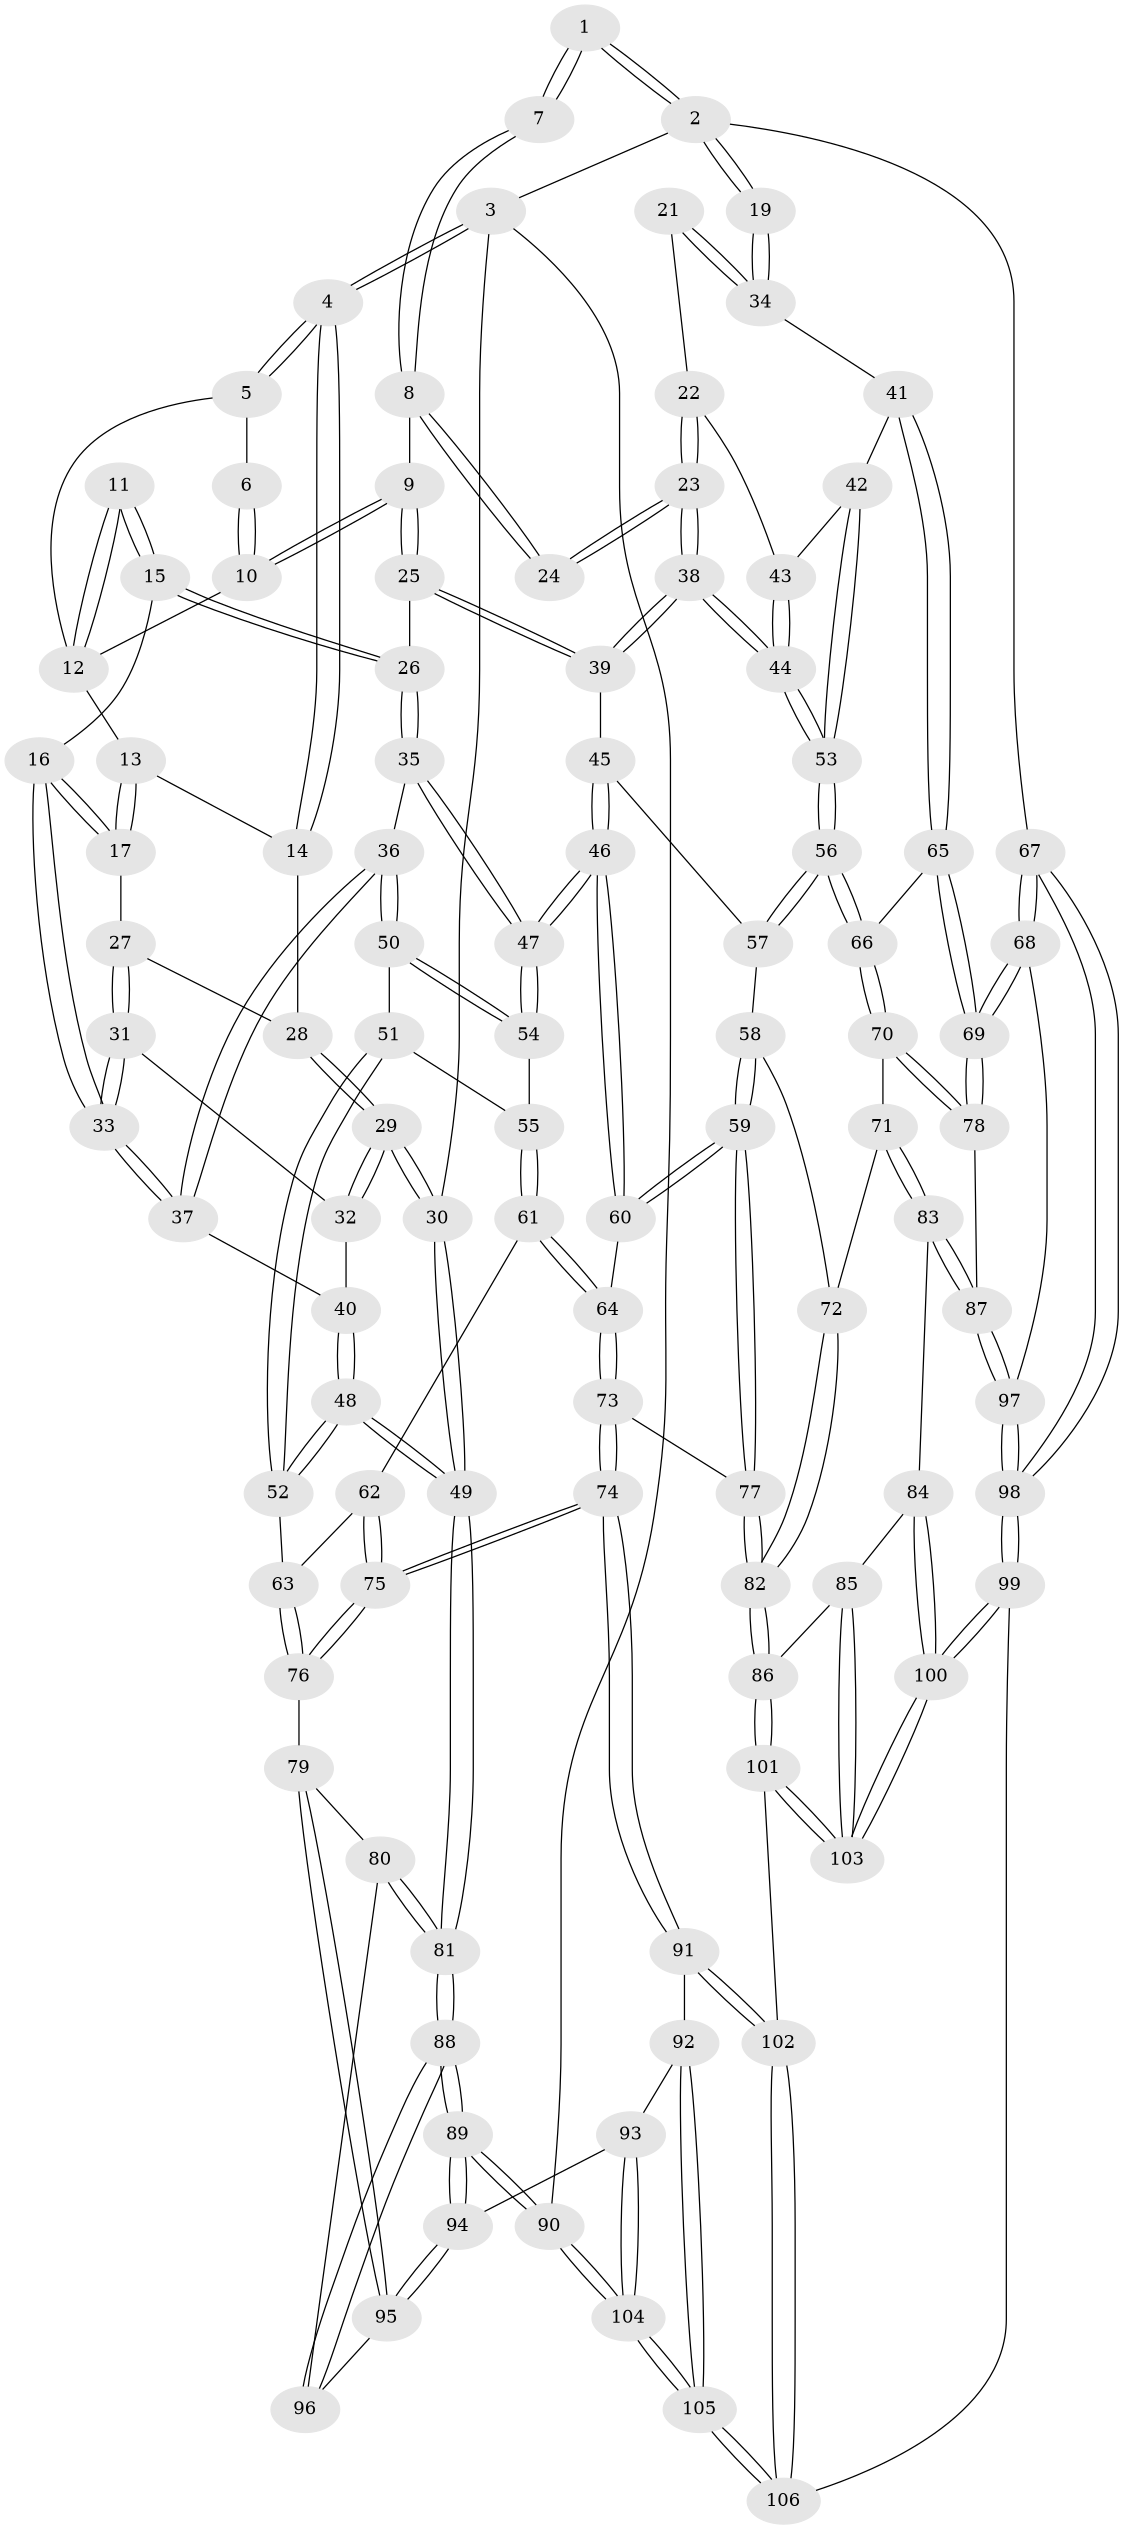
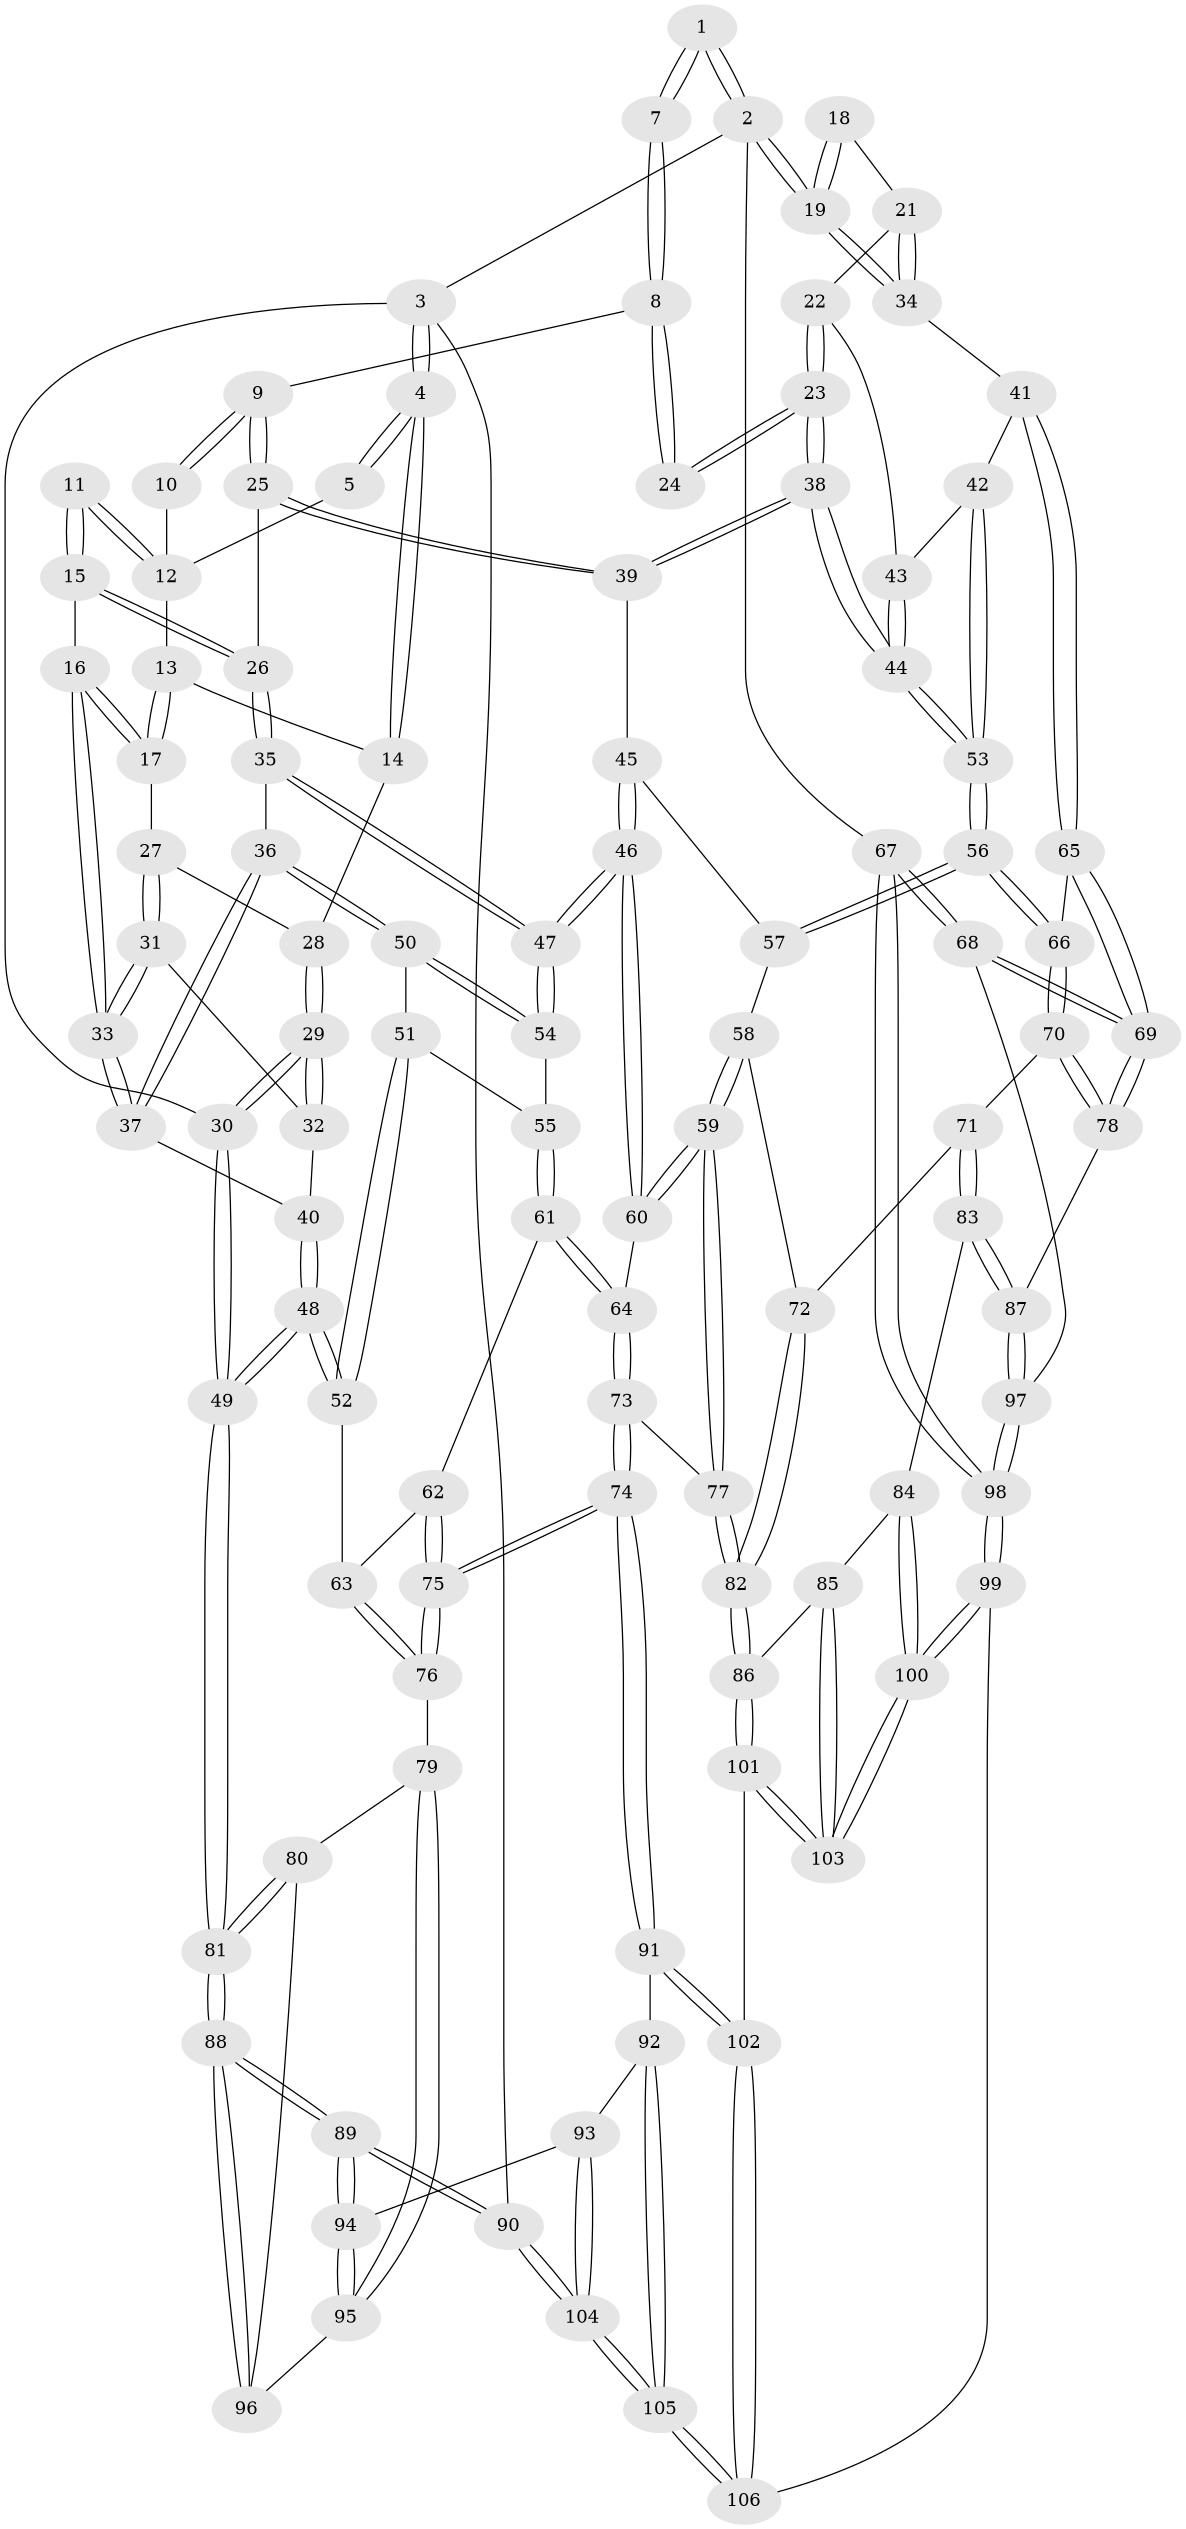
none -> (840, 120)
(247, 486) -> none
